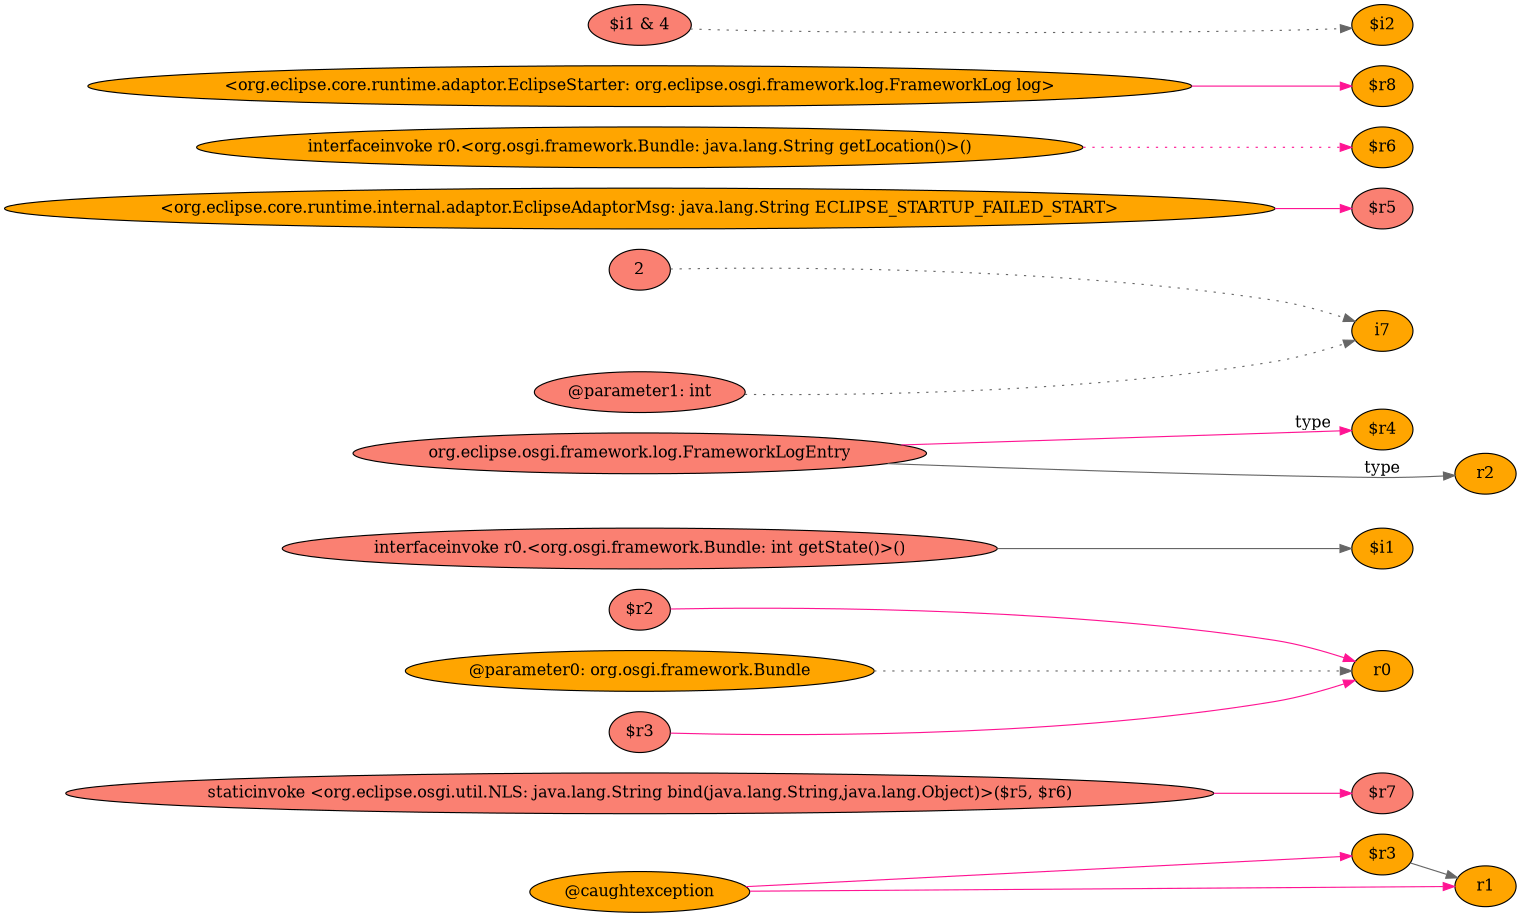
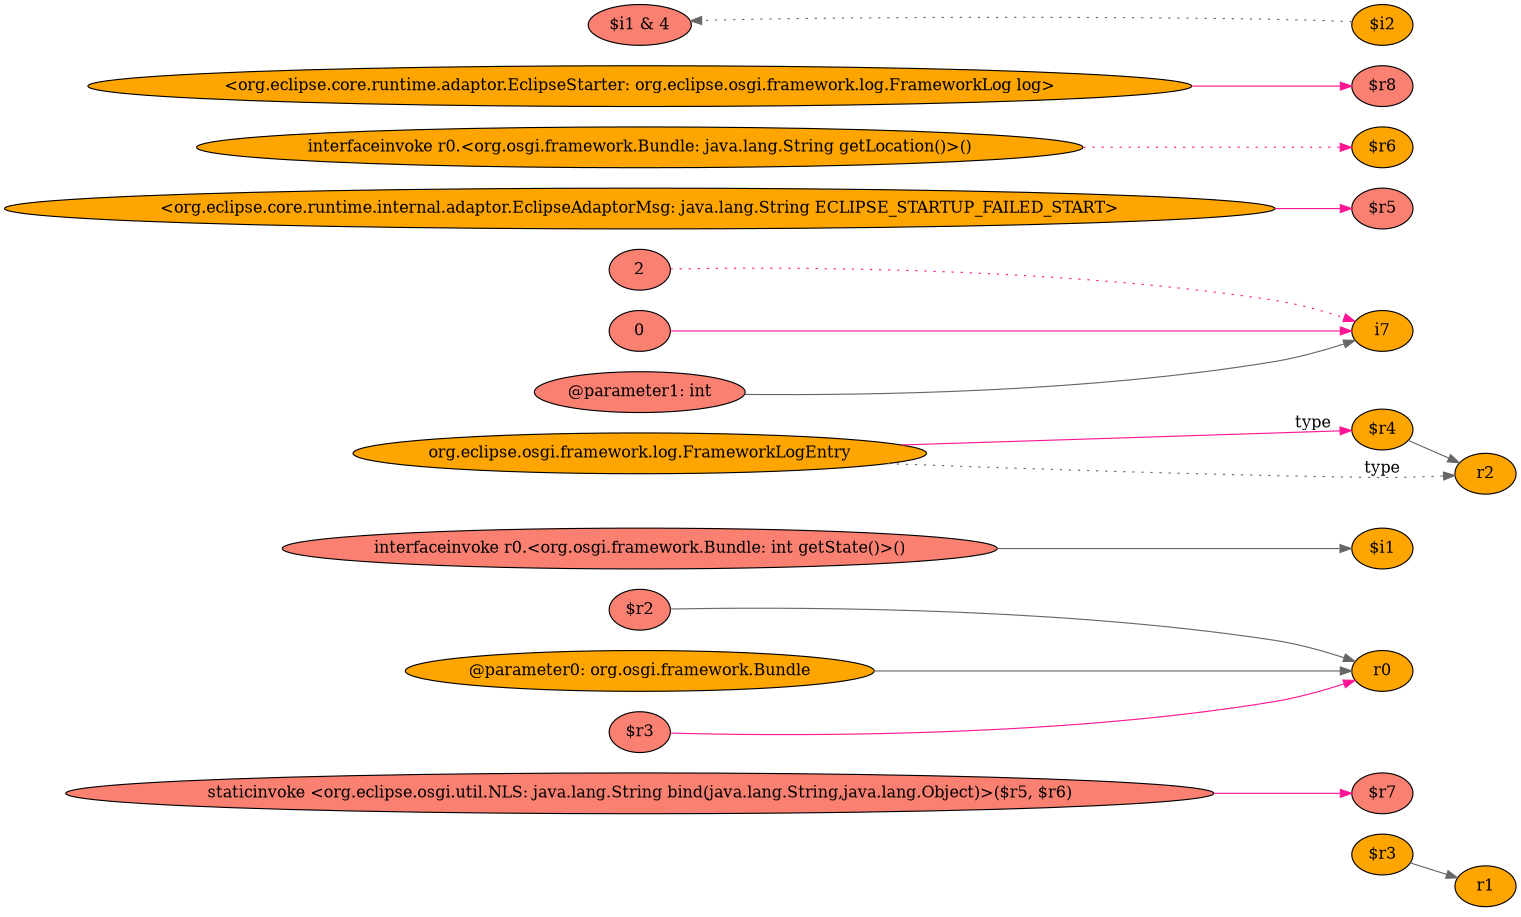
(1015, 33) -> (1027, 17)
(1382, 86) -> (1382, 86)
(1009, 275) -> (1009, 275)
none -> (640, 331)
(1046, 386) -> (1046, 386)
none -> (1429, 449)
(640, 453) -> (640, 453)
(1166, 473) -> (1166, 473)
(1009, 615) -> (1009, 615)
(1107, 671) -> (1107, 671)
(640, 892) -> none
